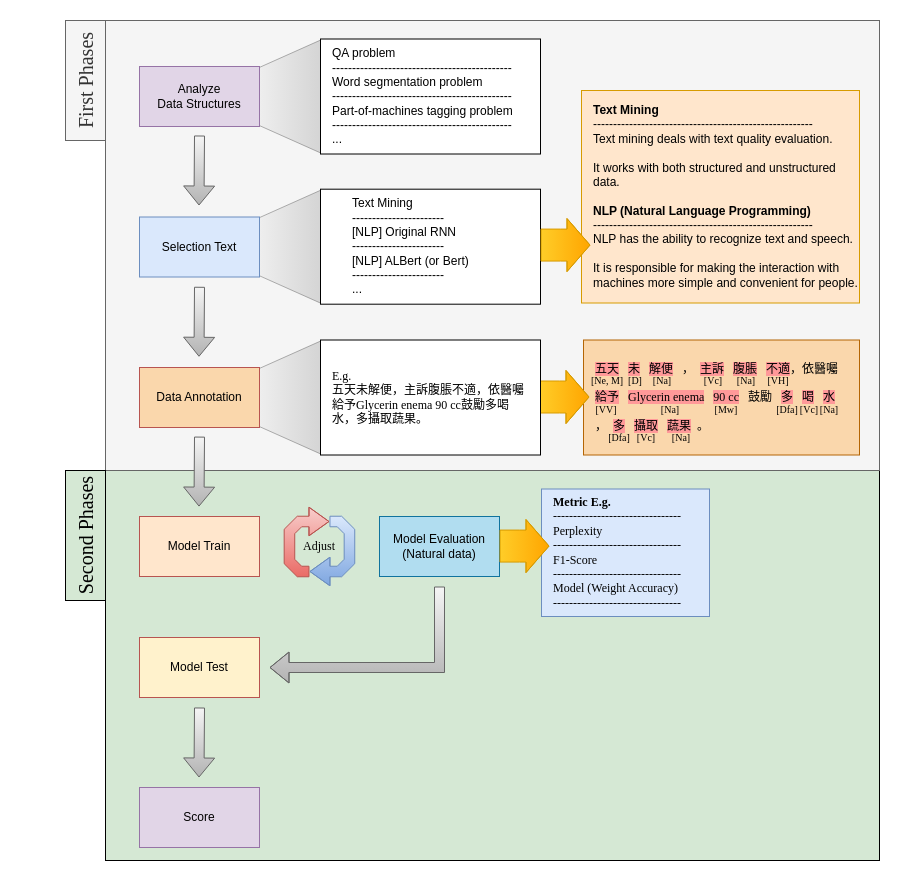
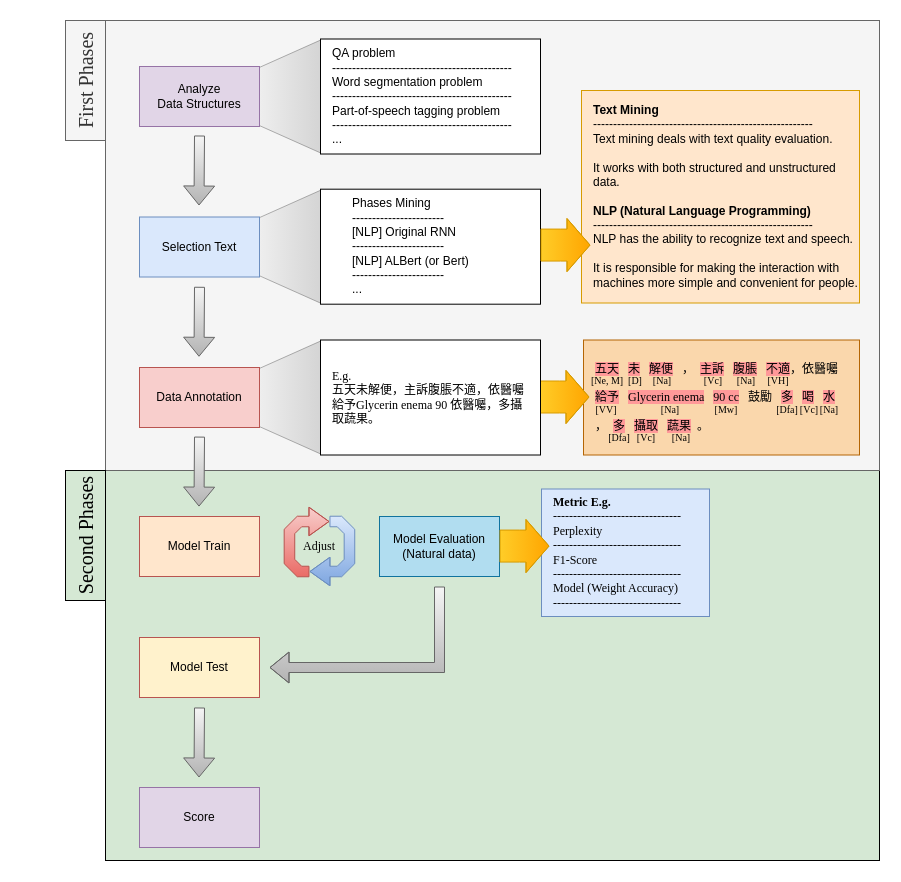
(437, 97) -> (437, 97)
(430, 247) -> (430, 247)
(200, 398) -> (200, 398)
(432, 398) -> (432, 398)
